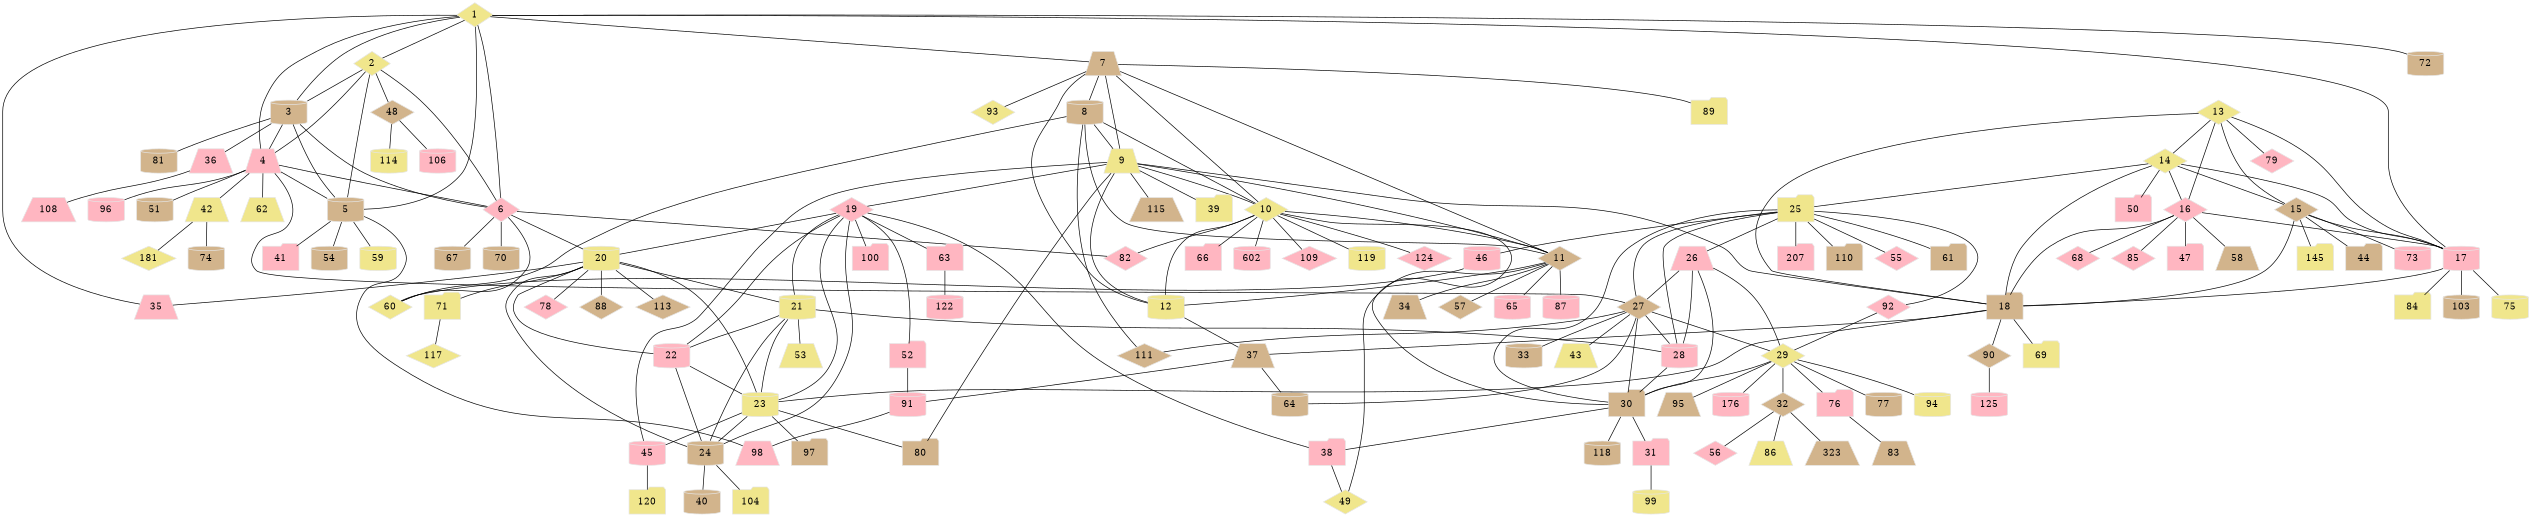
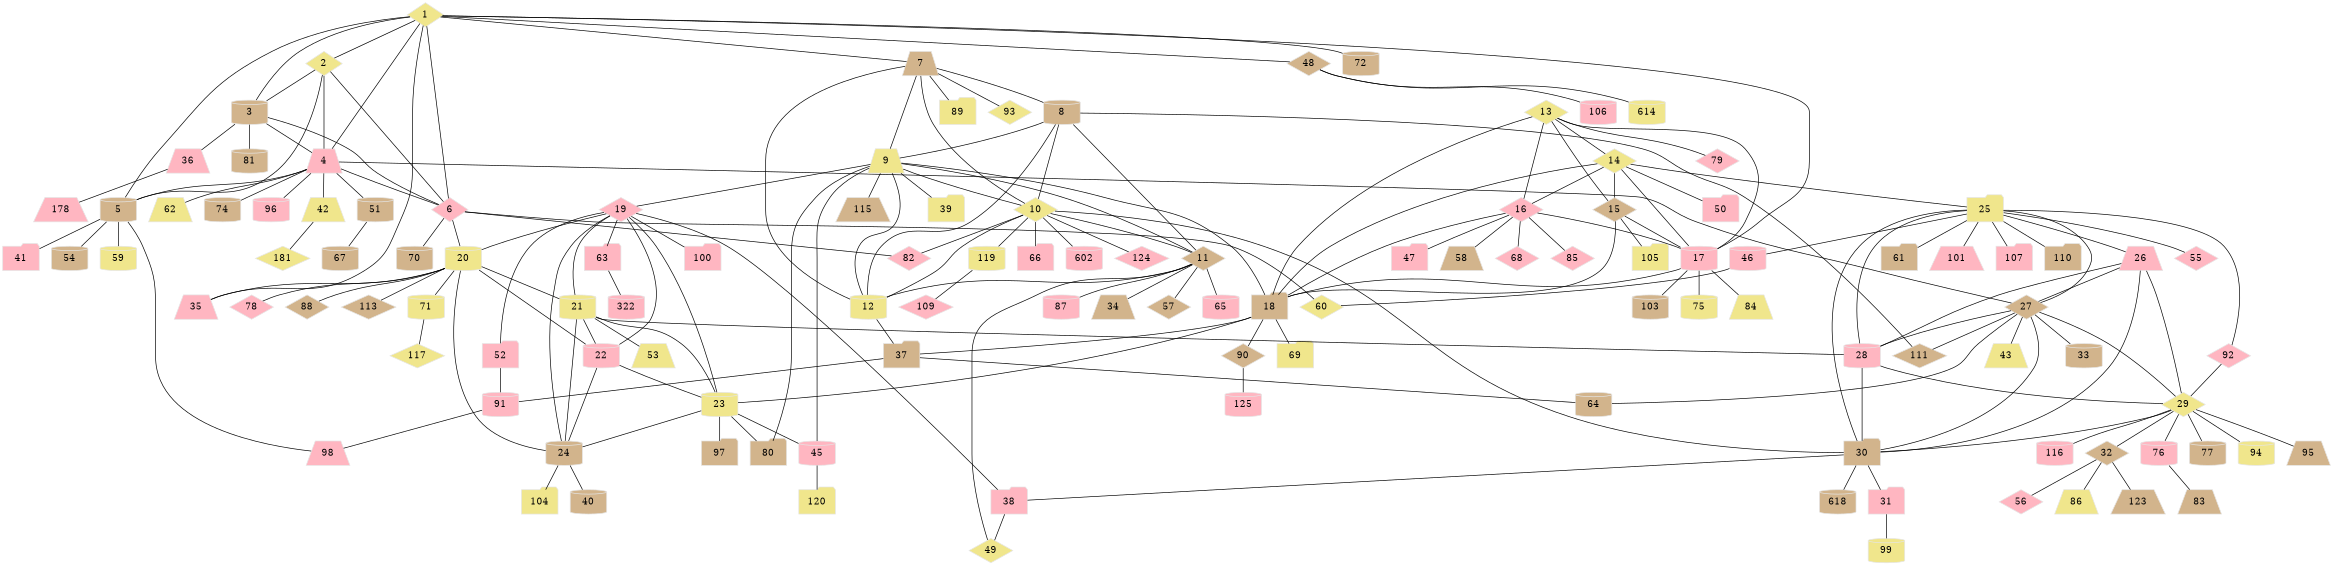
(382, 88) -> (866, 39)
(389, 161) -> (1647, 112)
(1334, 162) -> none
(311, 163) -> none
(727, 190) -> (969, 222)
(49, 210) -> (61, 210)
(479, 232) -> (358, 234)
(207, 234) -> (274, 185)
(1288, 234) -> (949, 288)
(1796, 258) -> (2014, 258)
none -> (1957, 258)
(2315, 258) -> (1650, 258)
(2364, 258) -> none
(2413, 258) -> none
(704, 303) -> none
(442, 307) -> (426, 307)
(945, 307) -> (626, 307)
(2413, 307) -> (1751, 307)
(1253, 356) -> (902, 356)
none -> (2020, 394)
(1731, 404) -> (2055, 453)
(1835, 404) -> (2159, 453)
(1602, 453) -> (1838, 502)
(1832, 453) -> (2138, 502)
